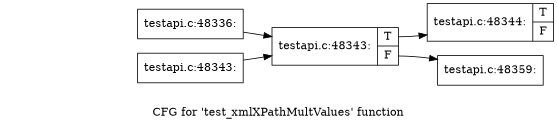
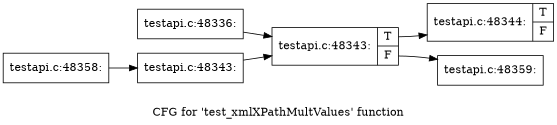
none -> (56, 68)
